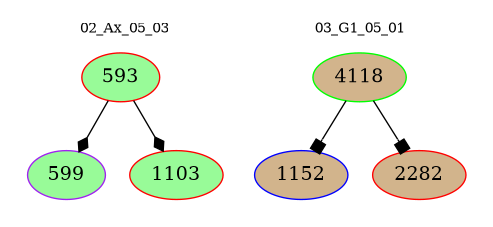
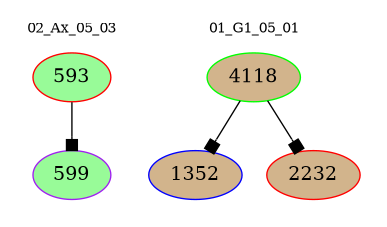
(360, 29) -> (254, 29)
(98, 119) -> (72, 120)
(176, 175) -> none
(301, 175) -> (195, 175)
(419, 175) -> (313, 175)
